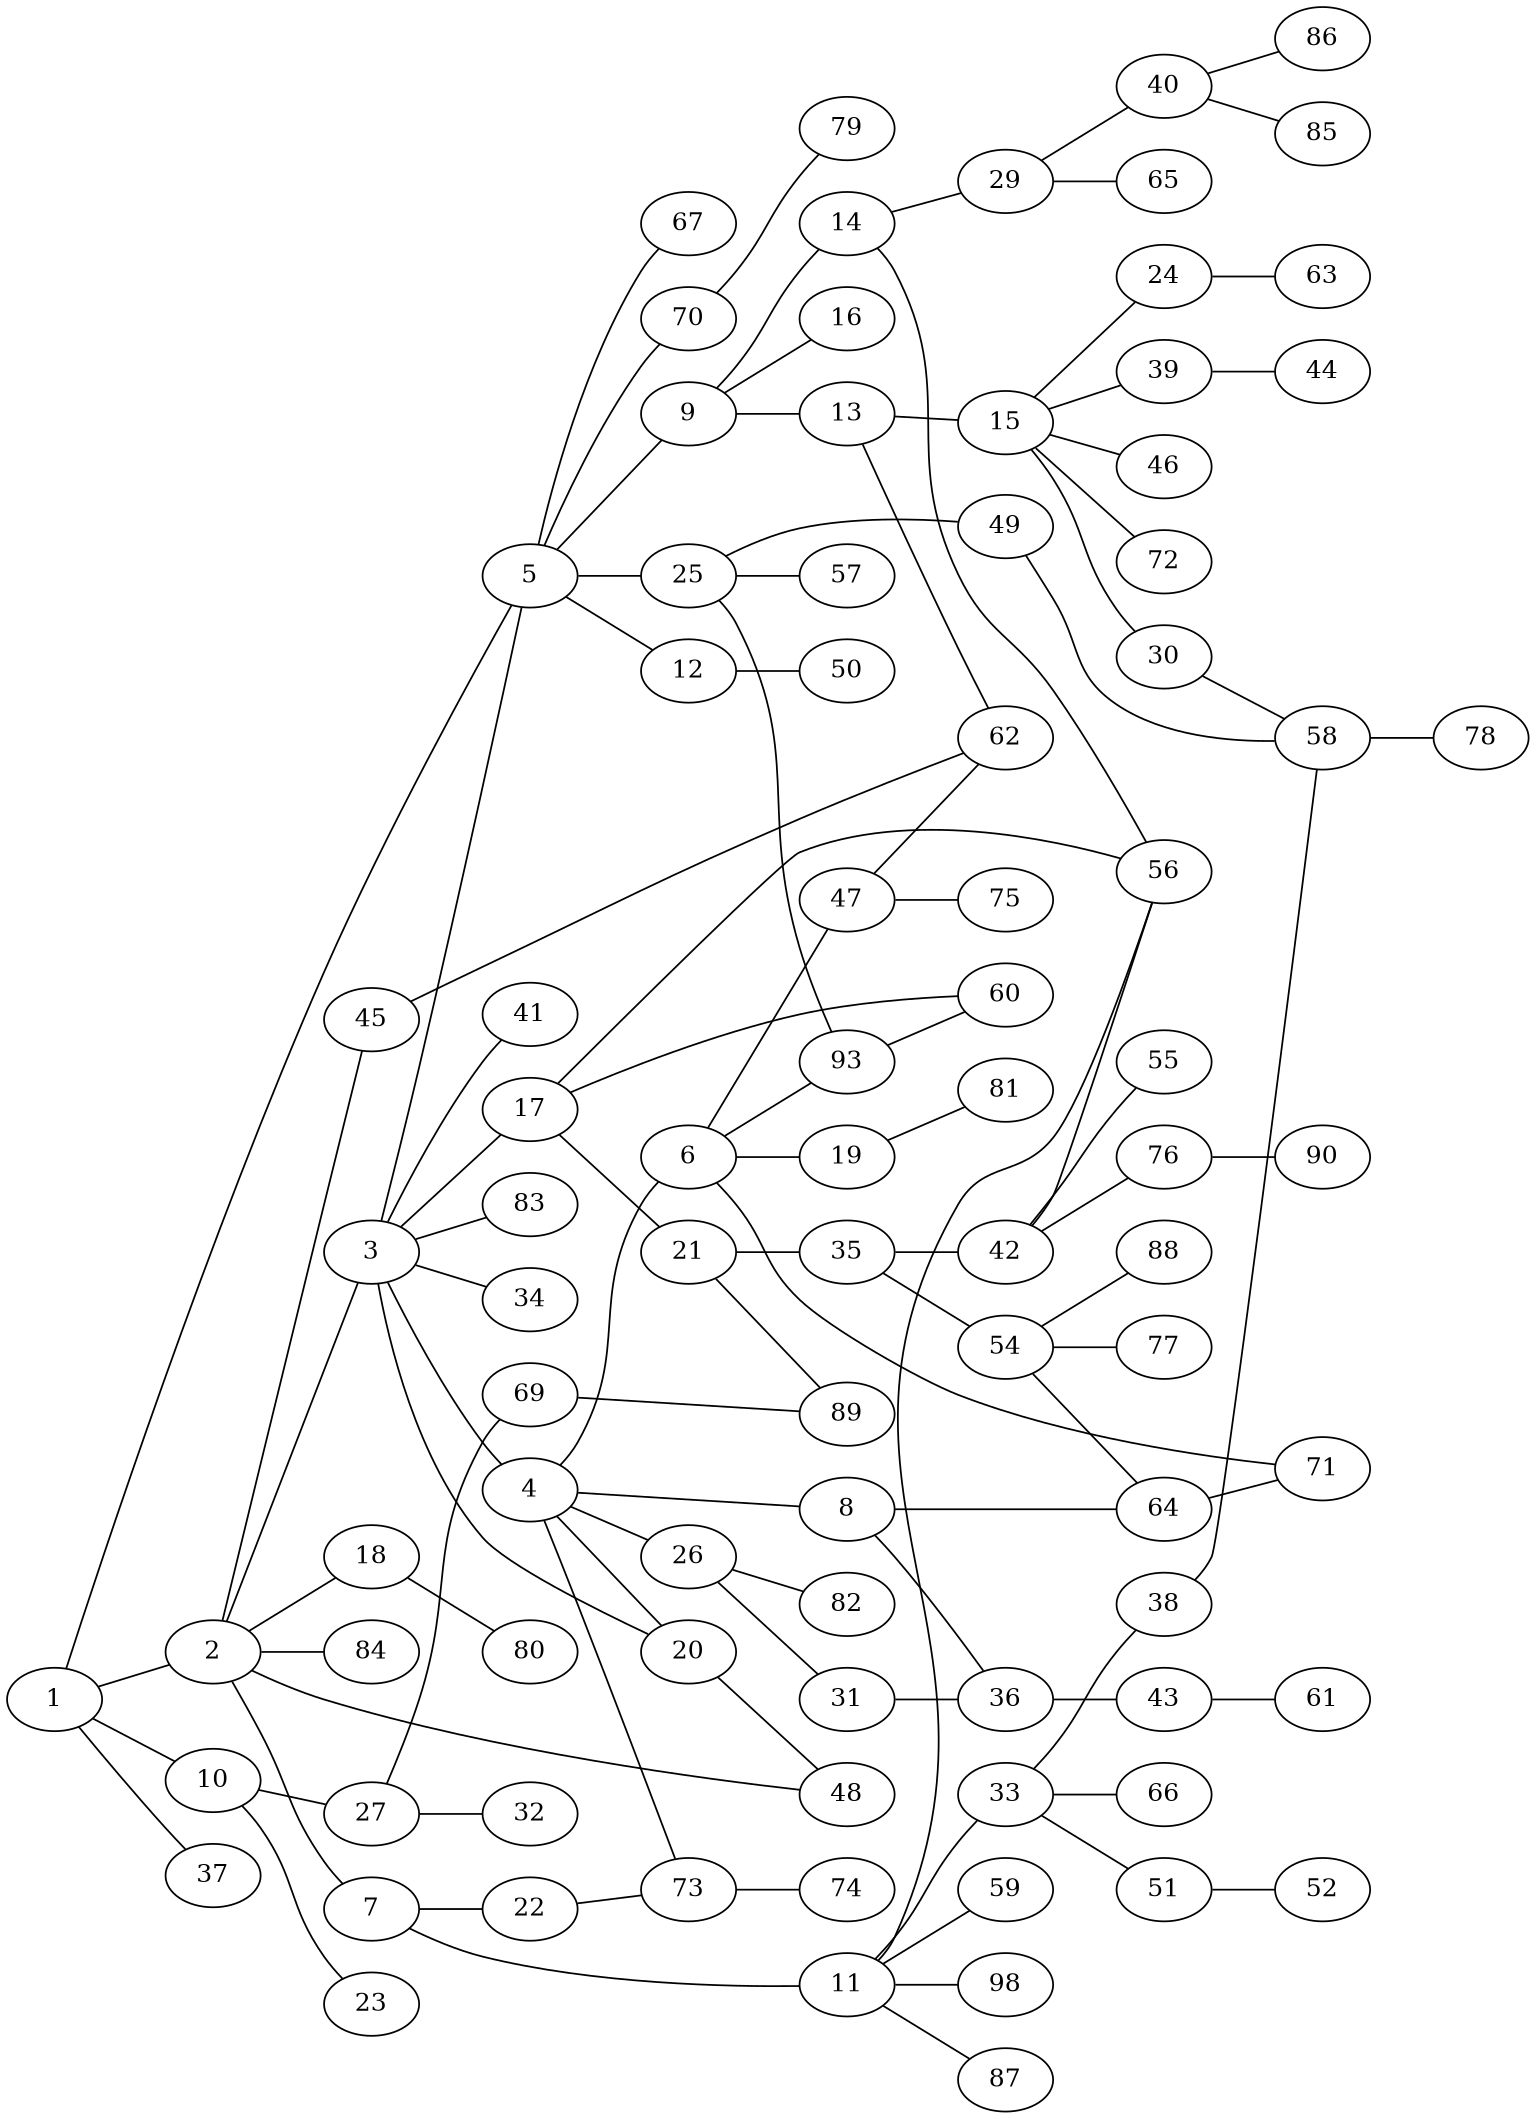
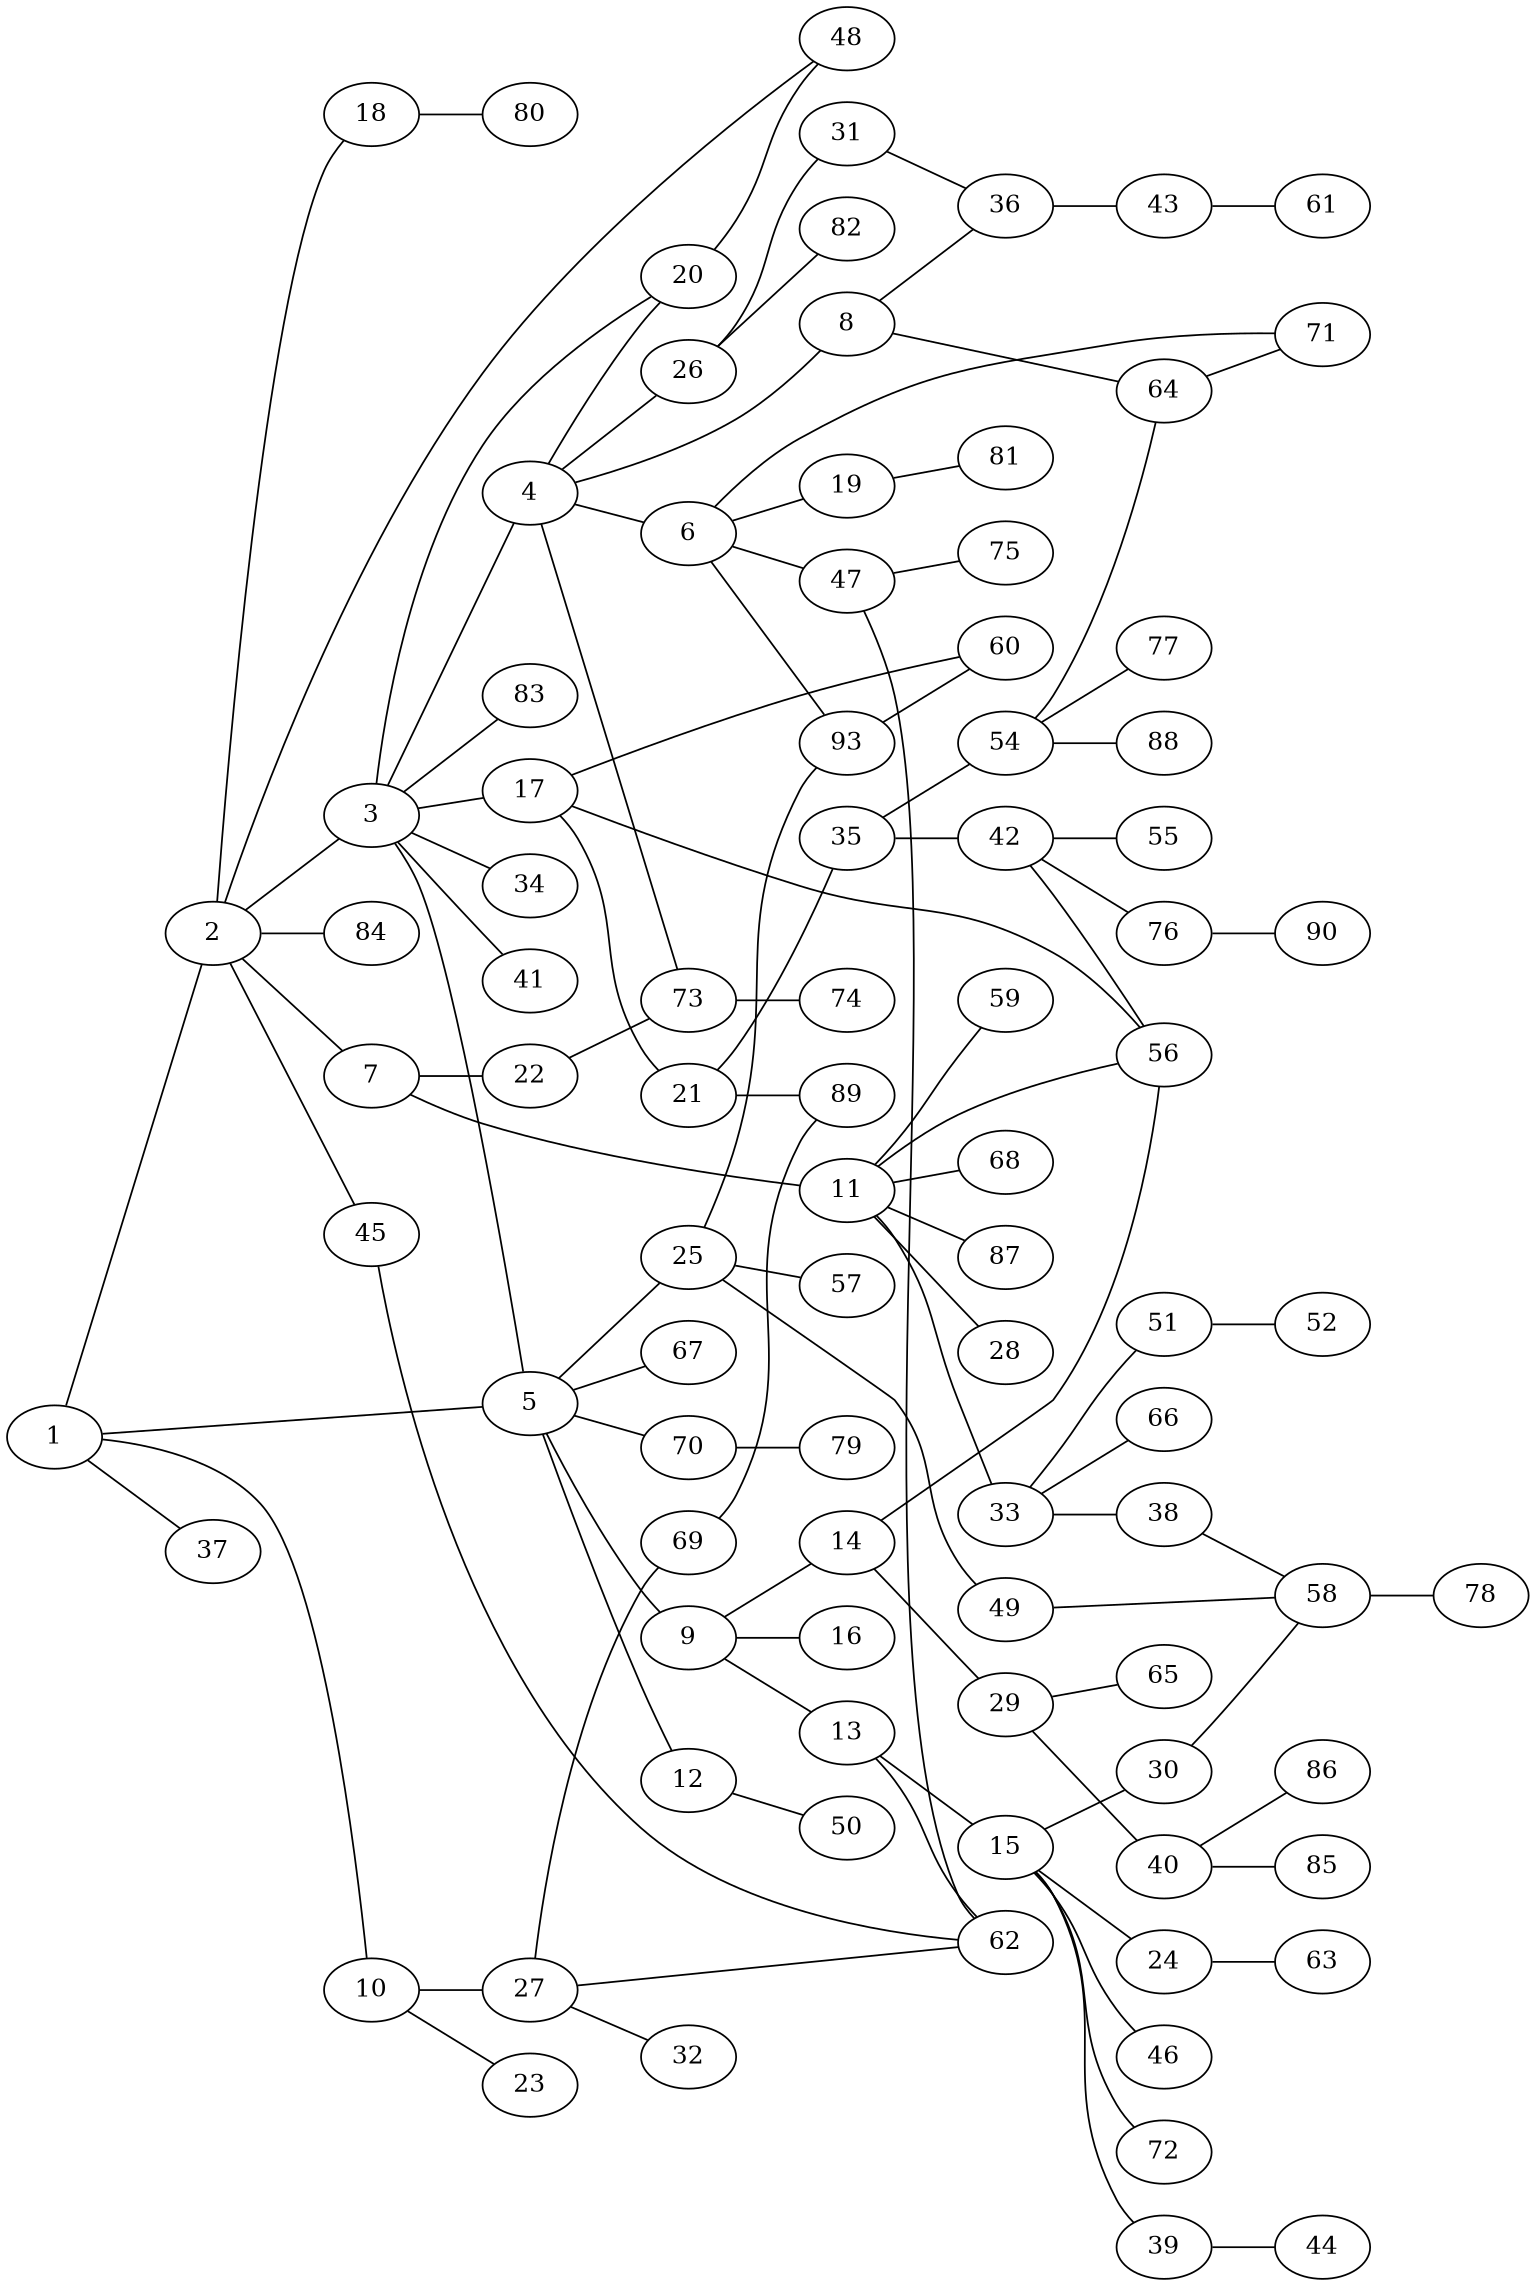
none -> (1006, 1353)
none -> (768, 1966)
(1006, 1985) -> (1006, 1162)
